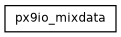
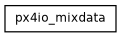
(60, 19) -> (60, 19)
